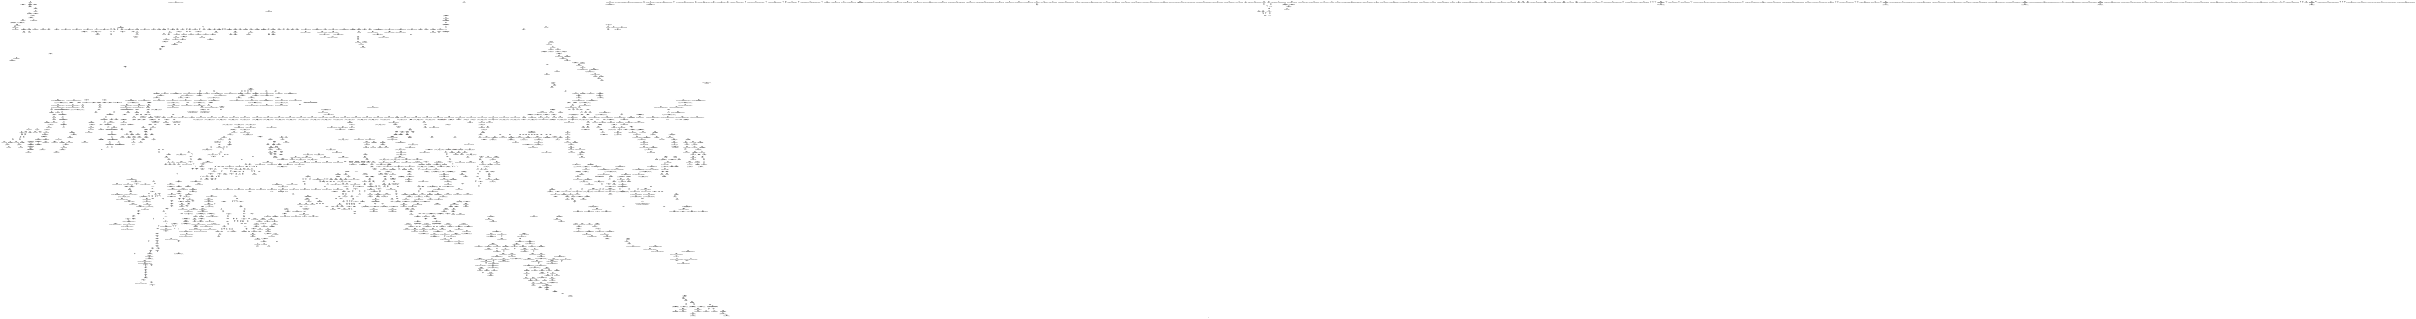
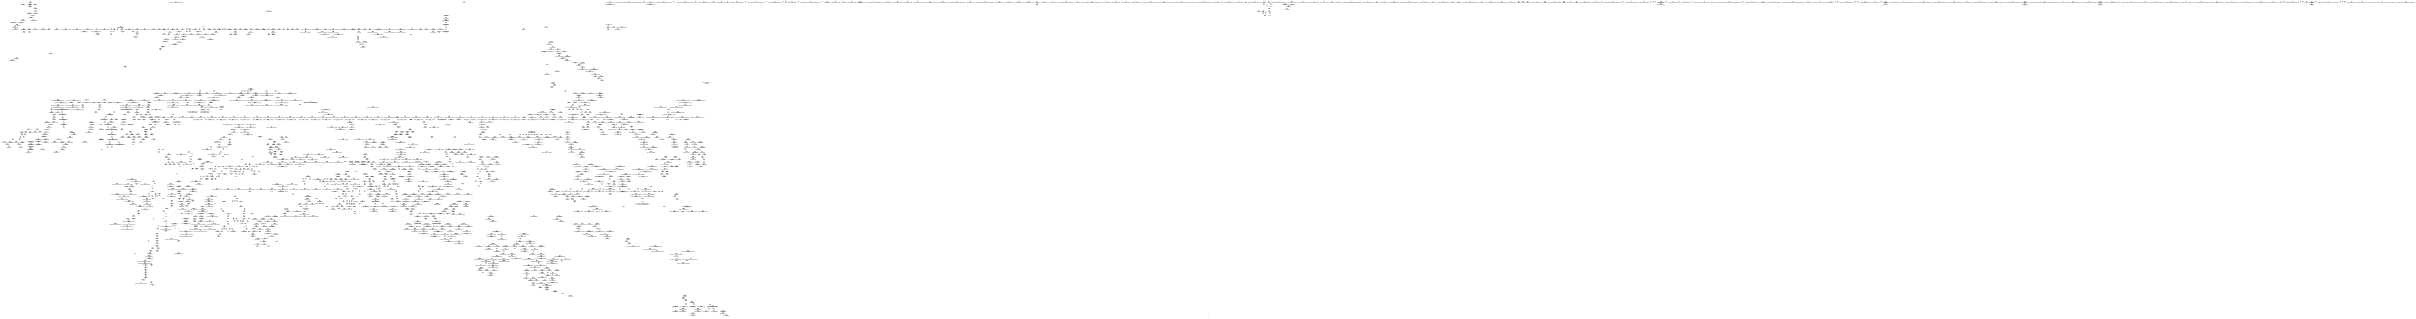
none -> (282, 162)
